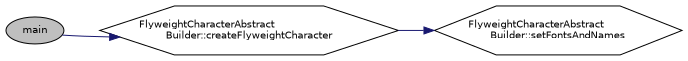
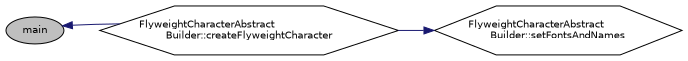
(86, 36) -> (96, 24)
